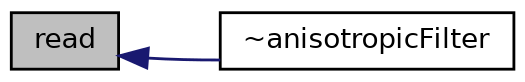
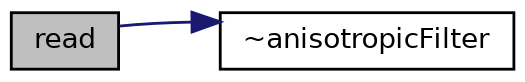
(184, 60) -> (155, 23)
